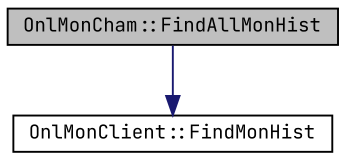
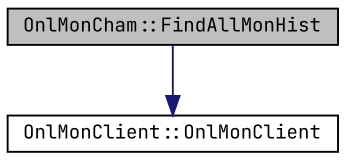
(173, 134) -> (173, 134)
